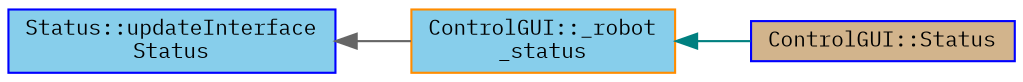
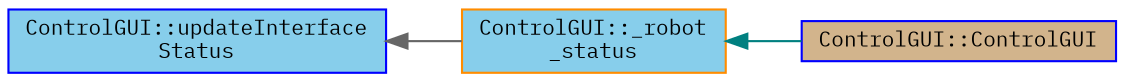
(172, 41) -> (197, 41)
(883, 41) -> (959, 41)
